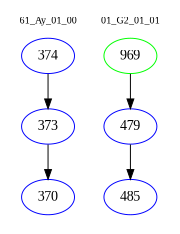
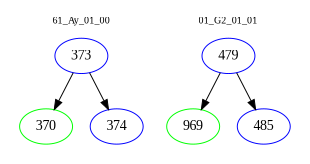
(48, 86) -> (97, 87)
(130, 86) -> (213, 87)
(48, 197) -> (46, 126)
